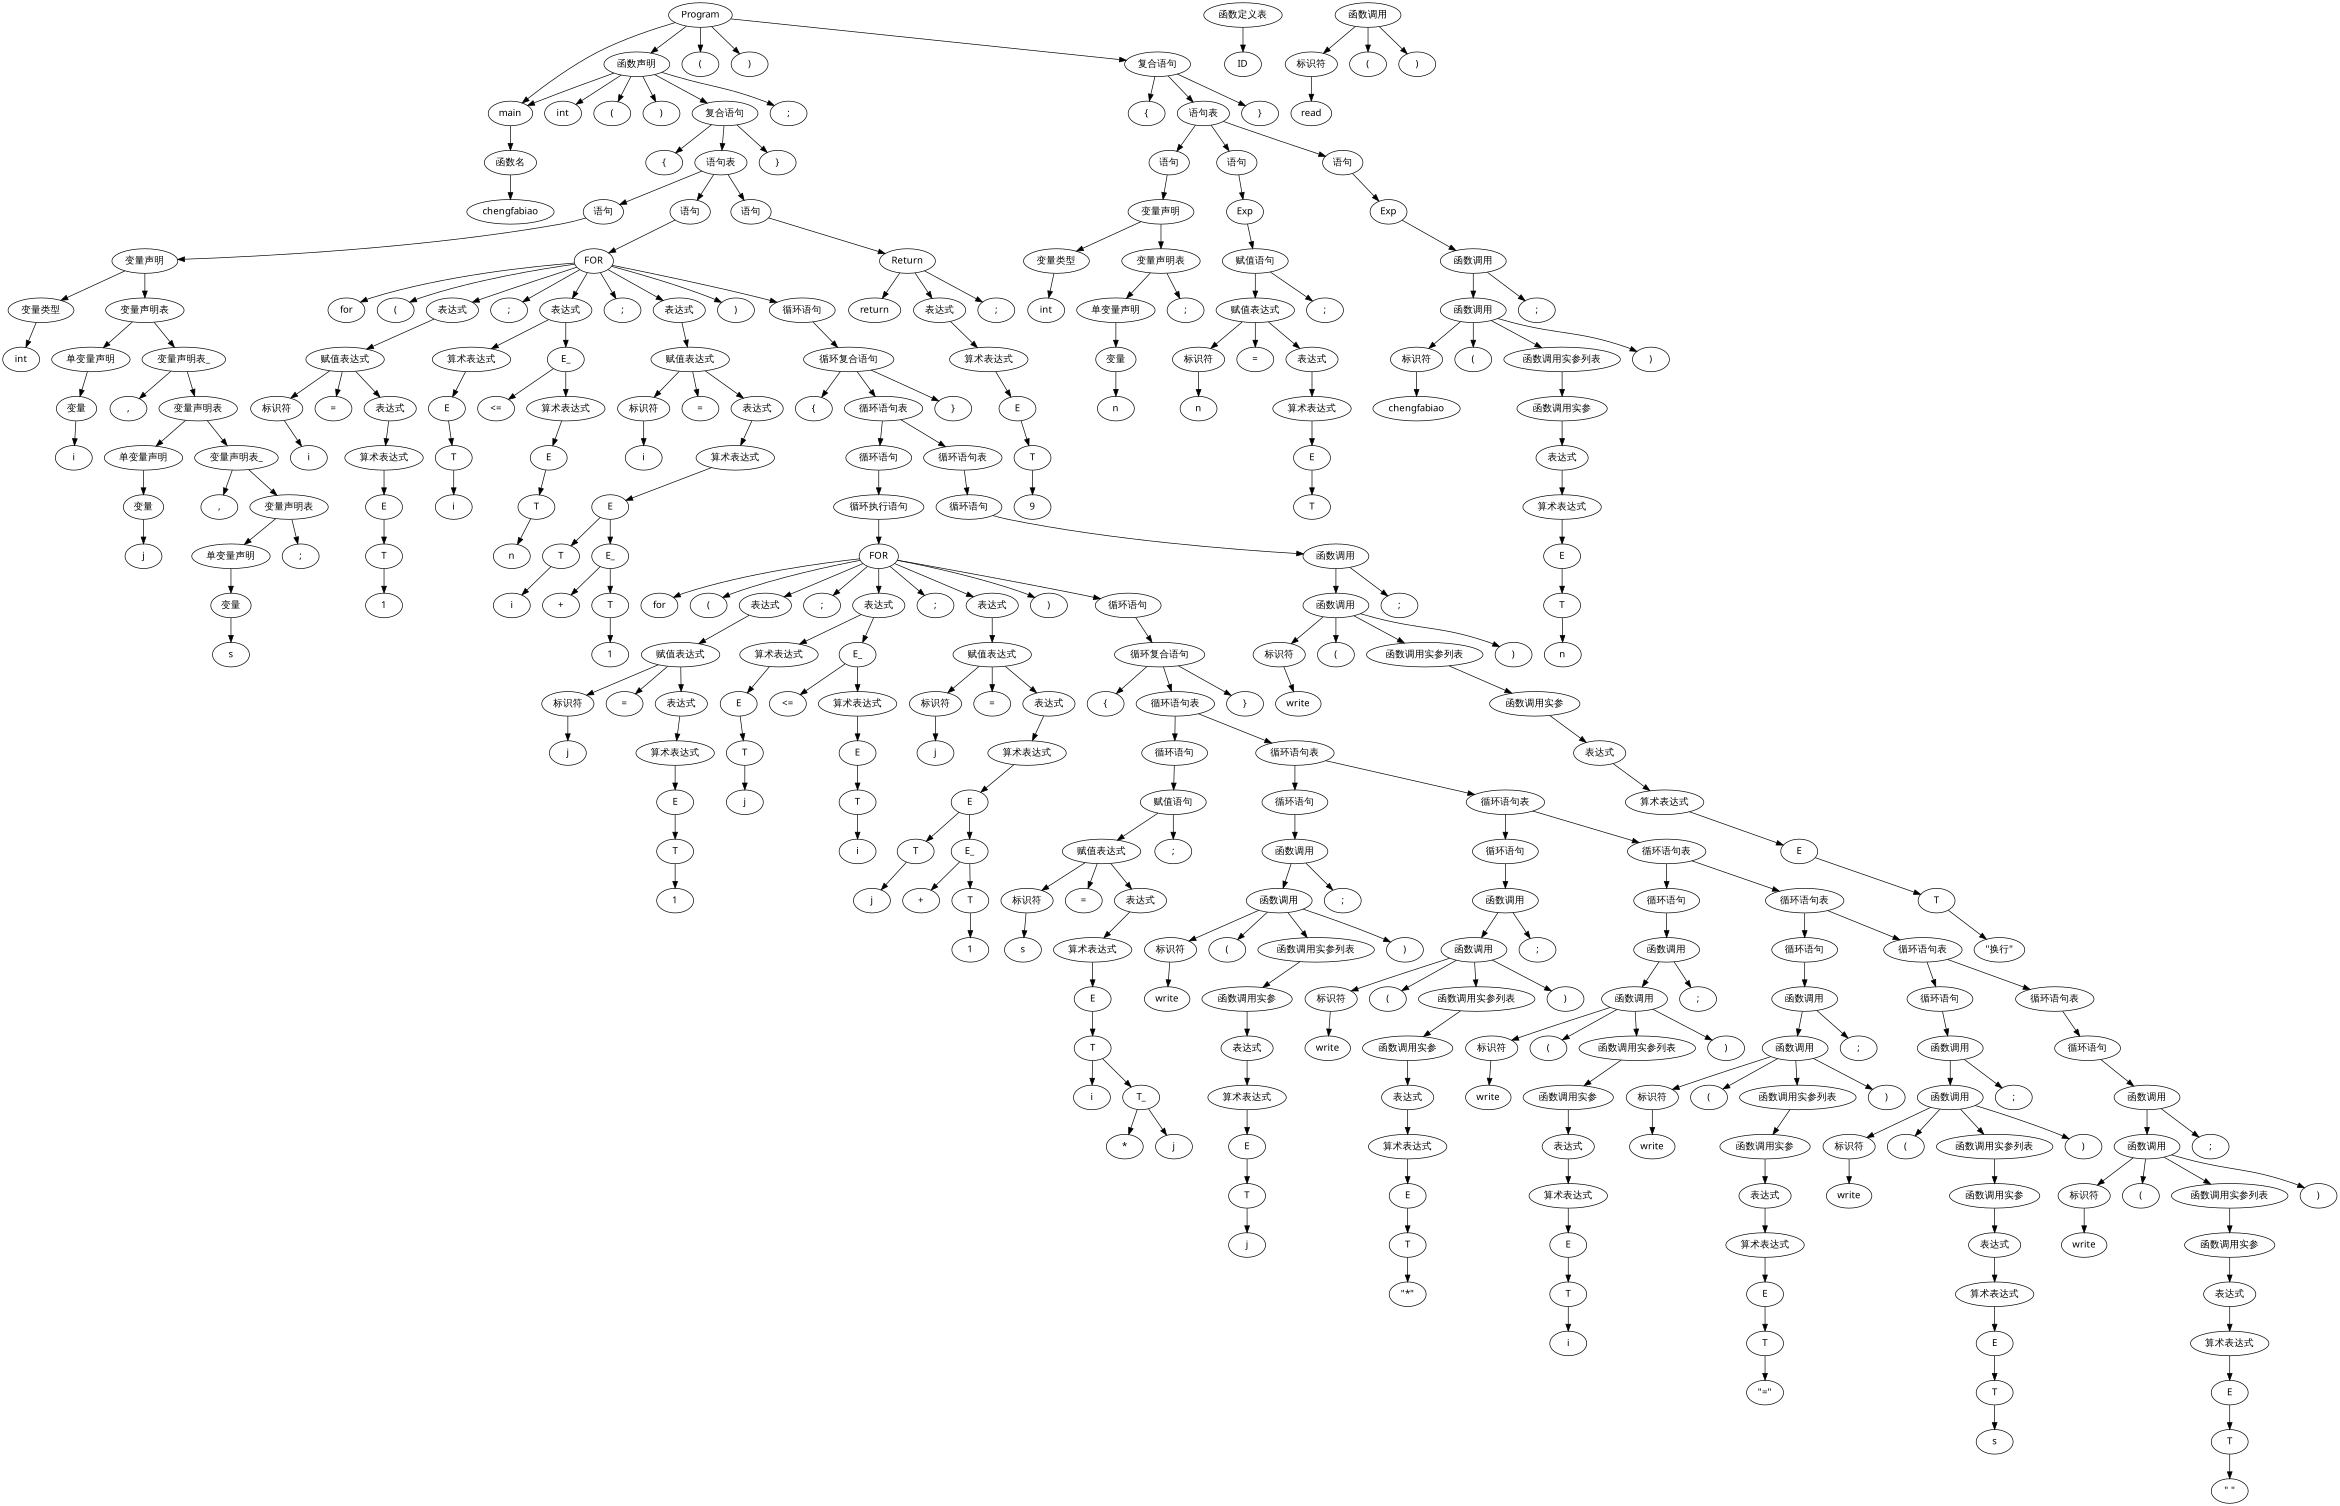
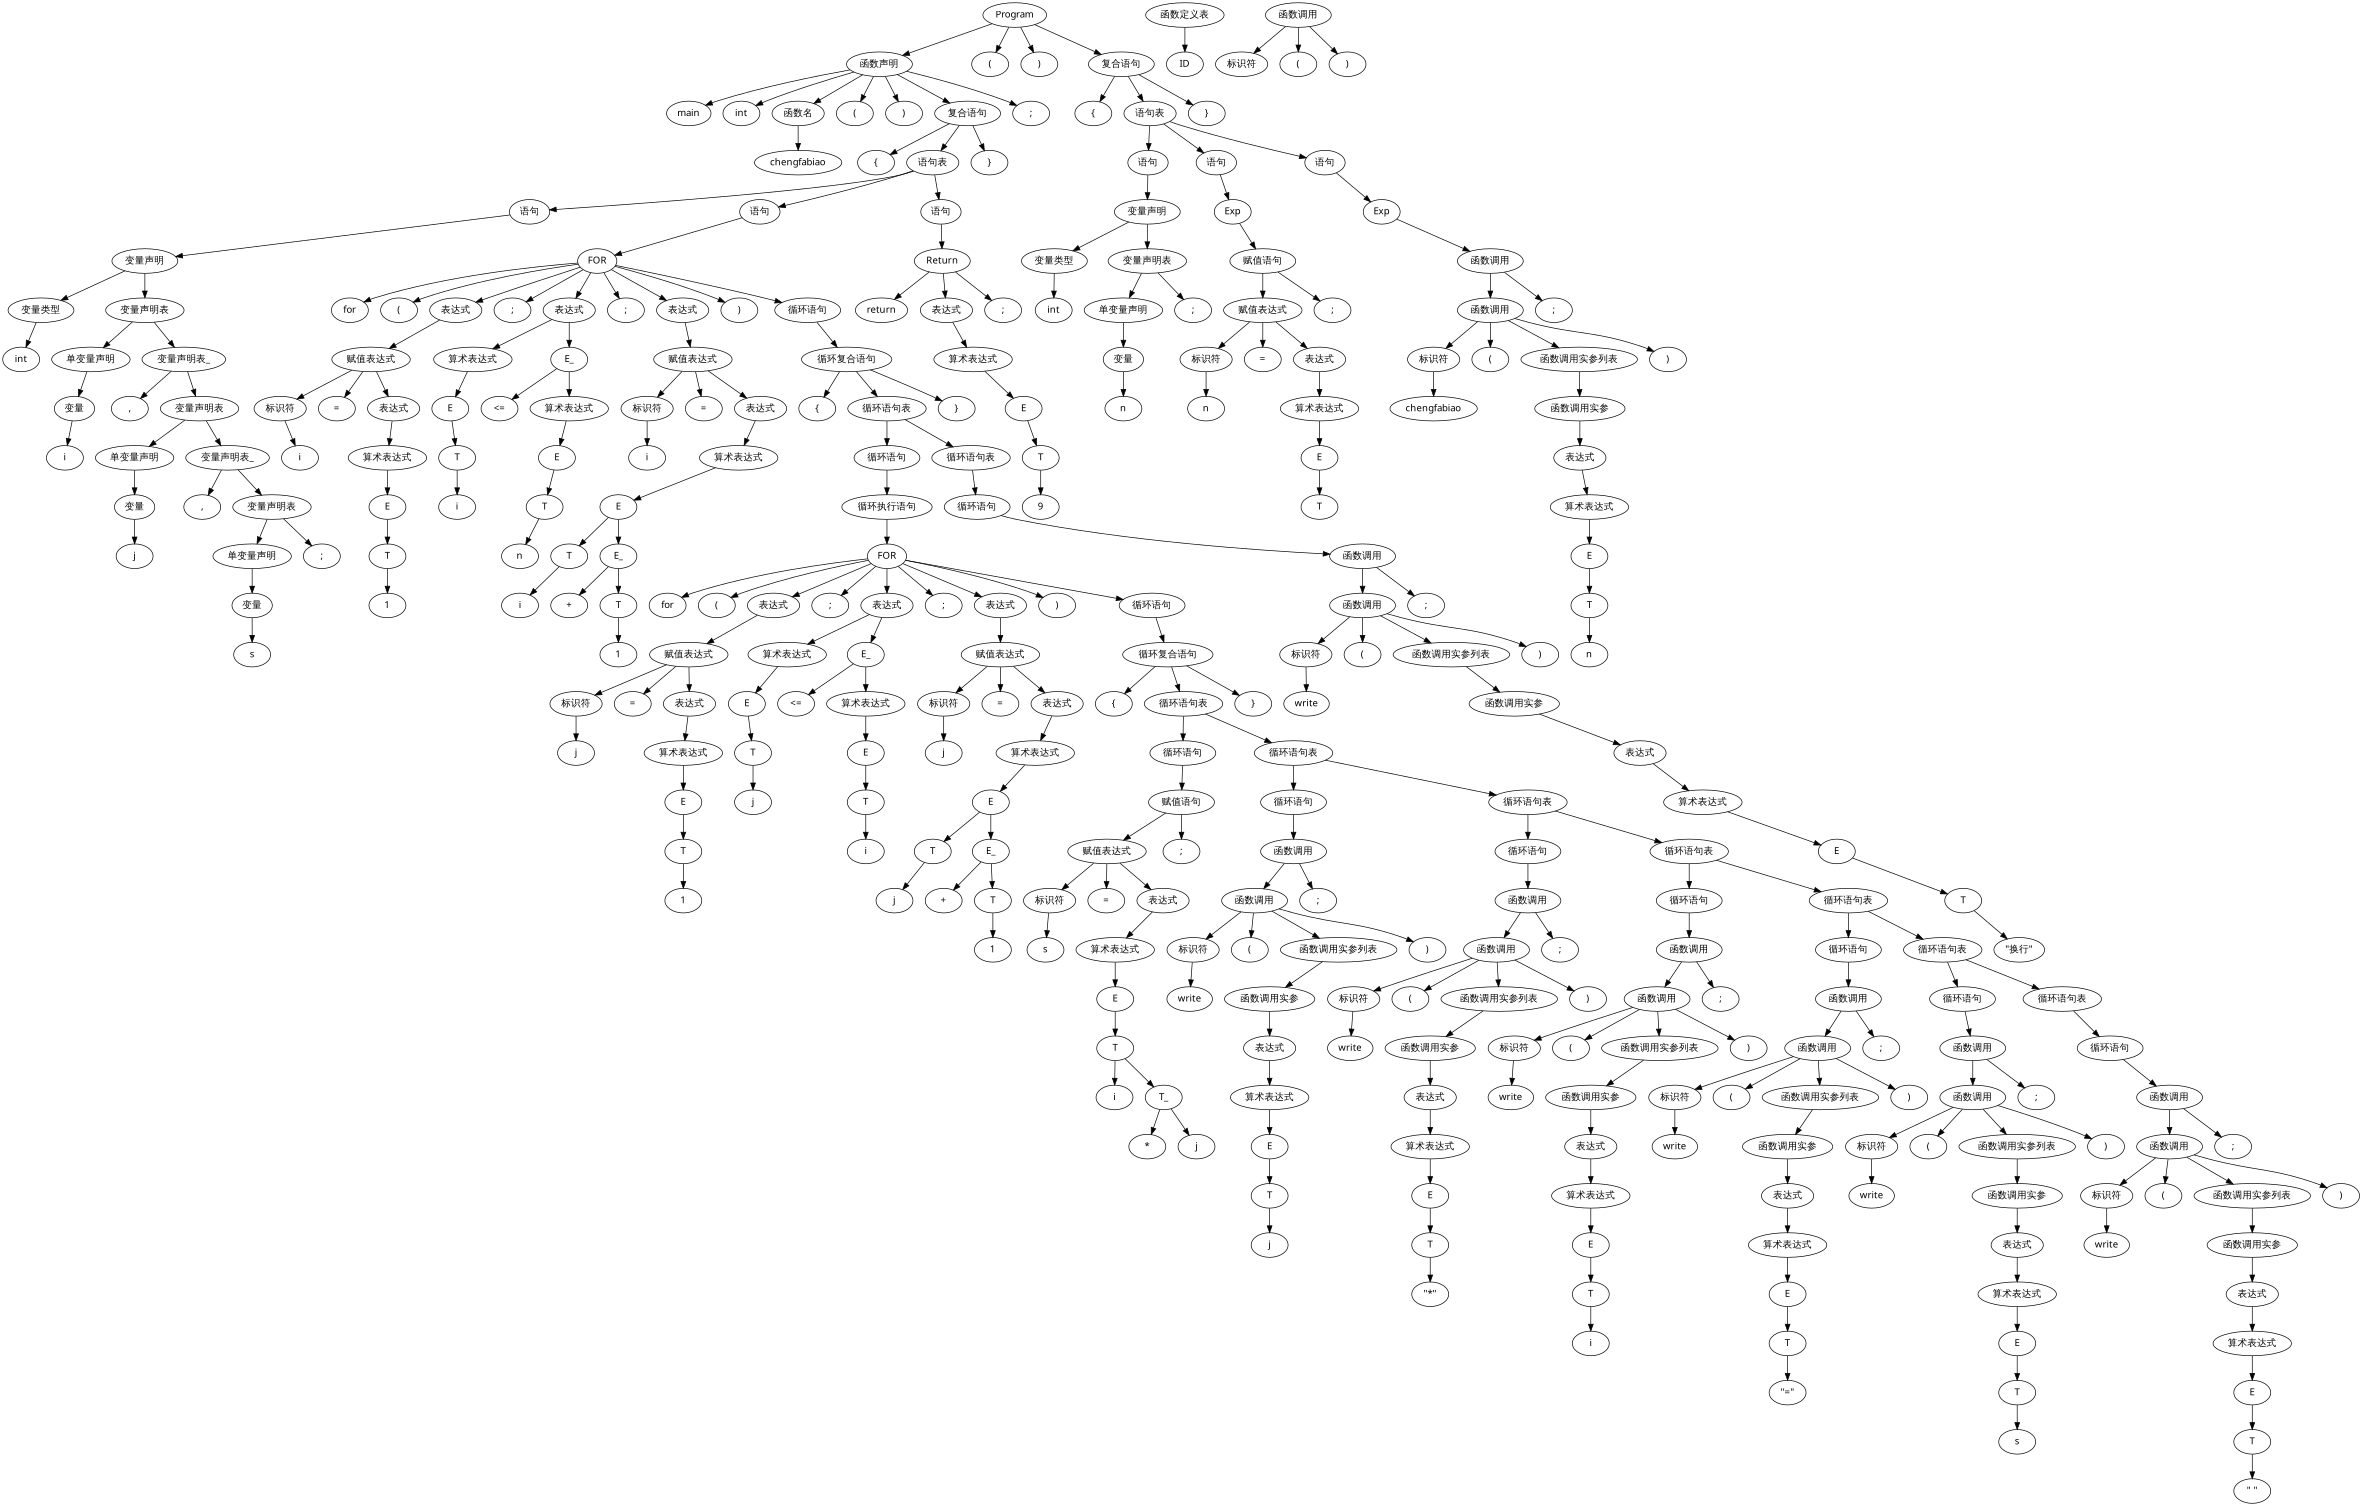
(597, 52) -> none
(1311, 113) -> none
(510, 135) -> (841, 87)
